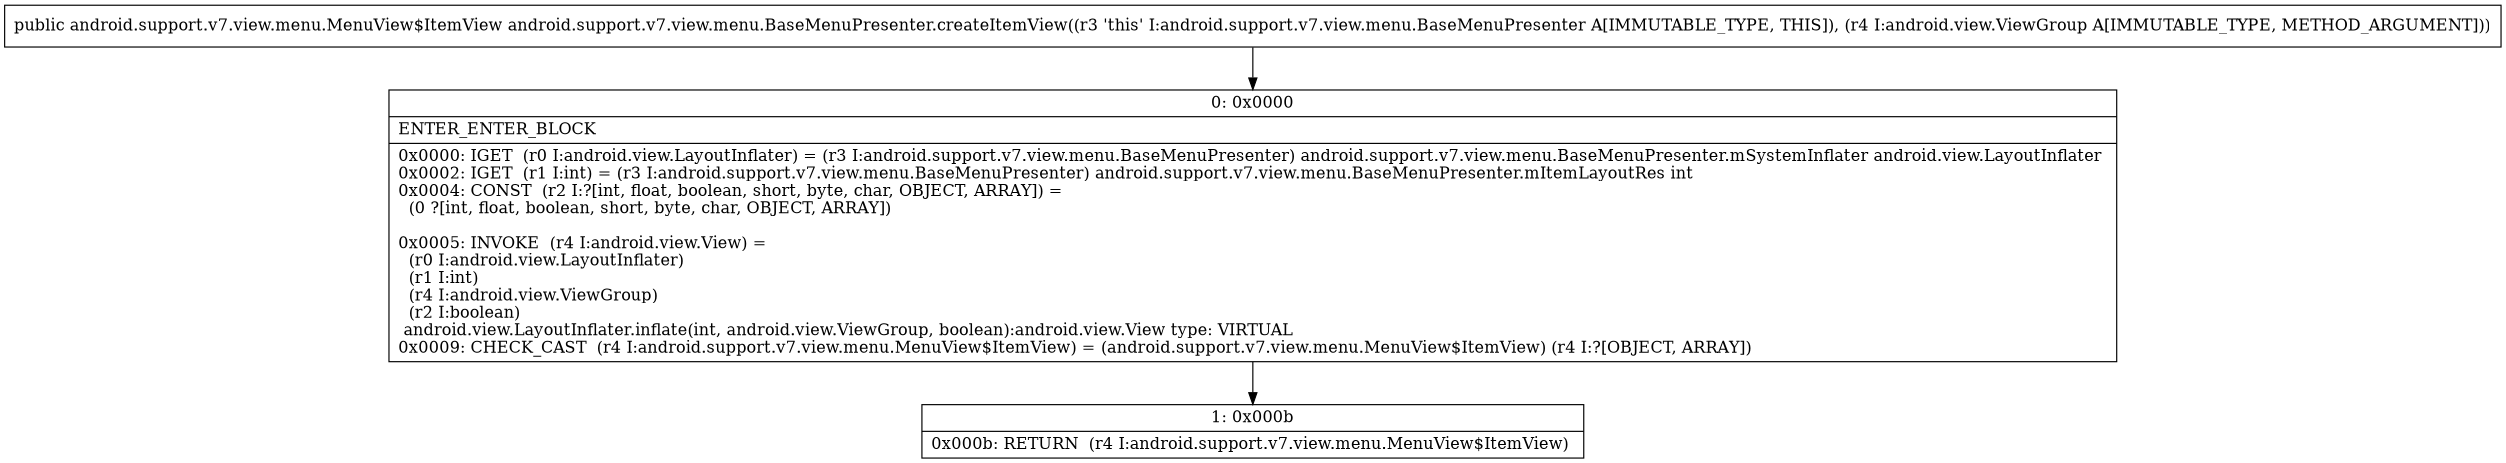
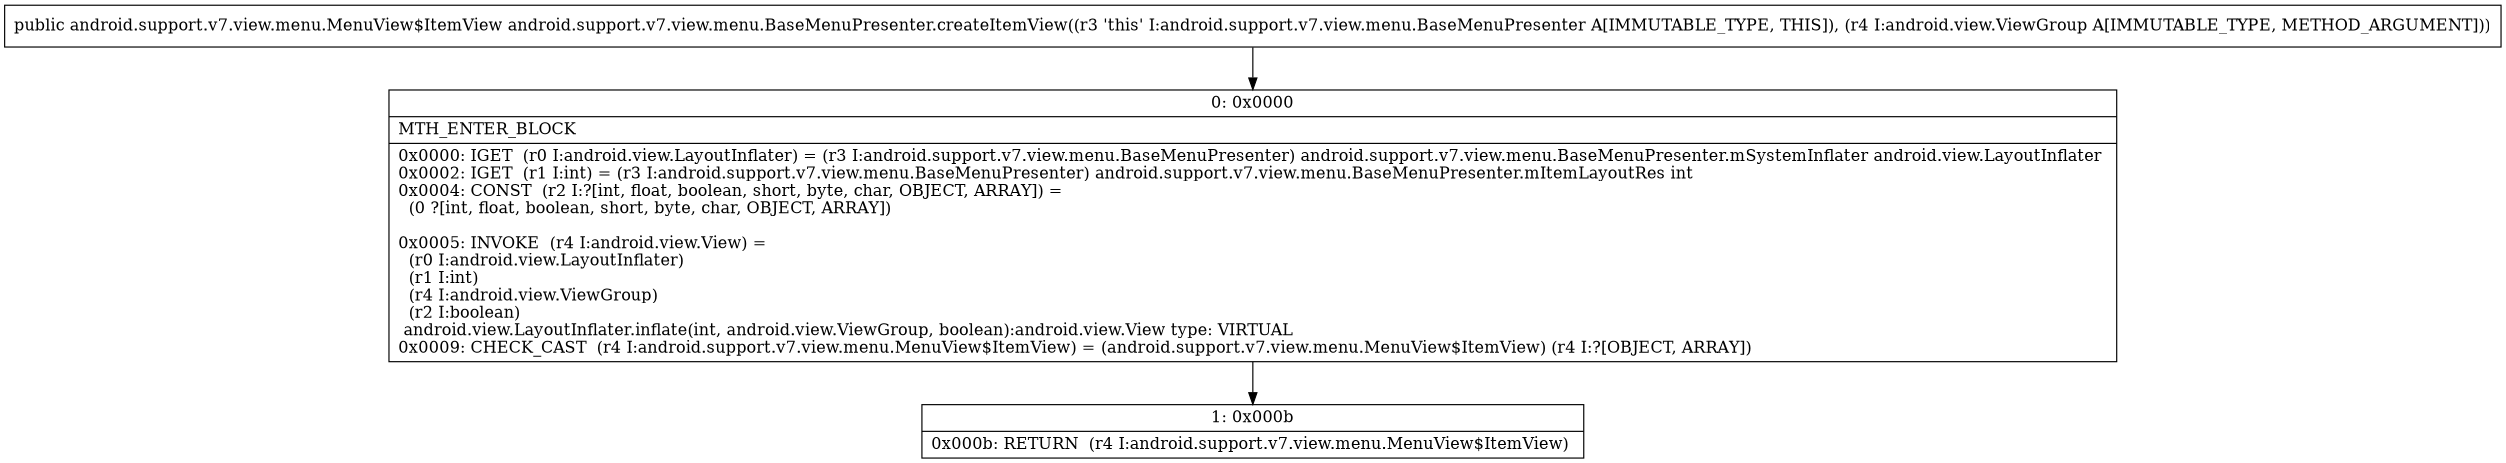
(498, 129) -> (488, 129)
